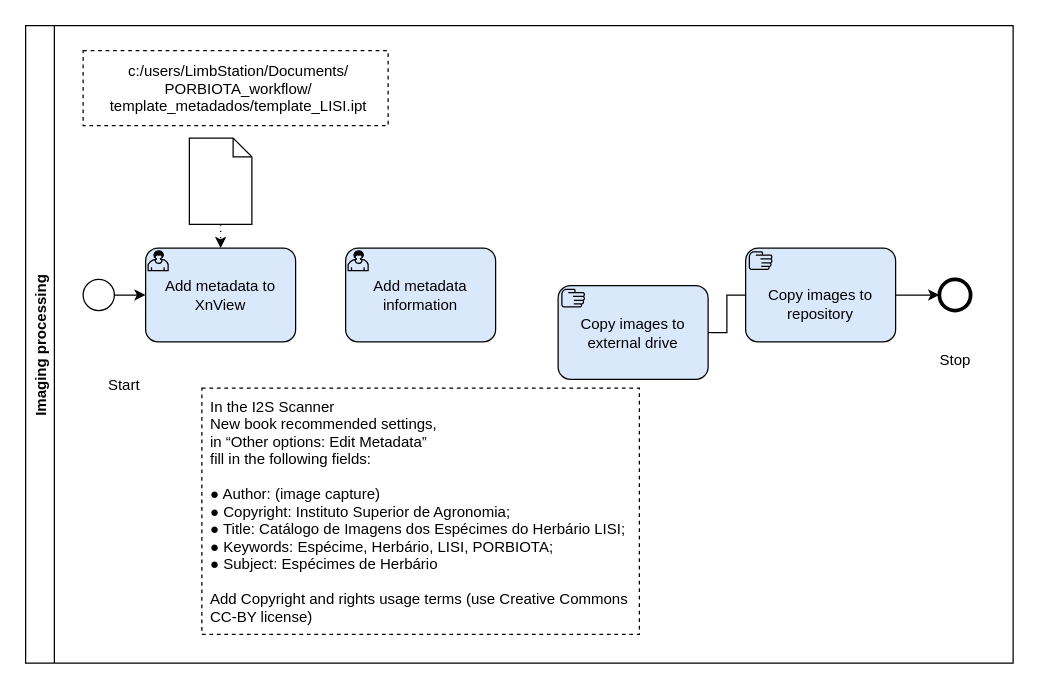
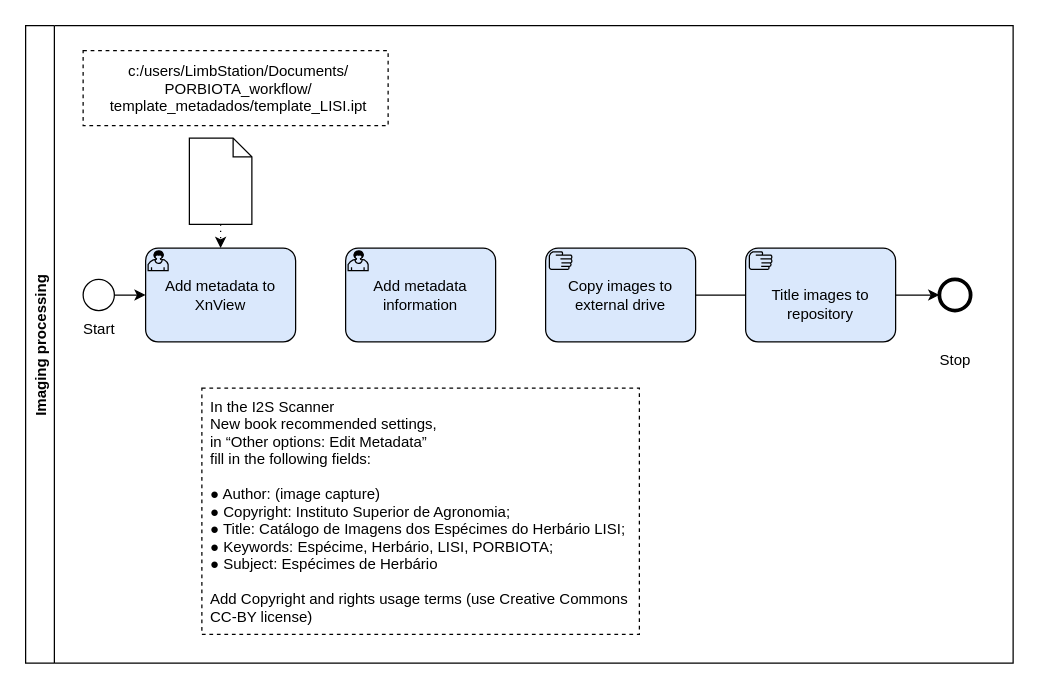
(821, 296) -> (821, 296)
(633, 333) -> (621, 295)
(124, 386) -> (99, 329)
